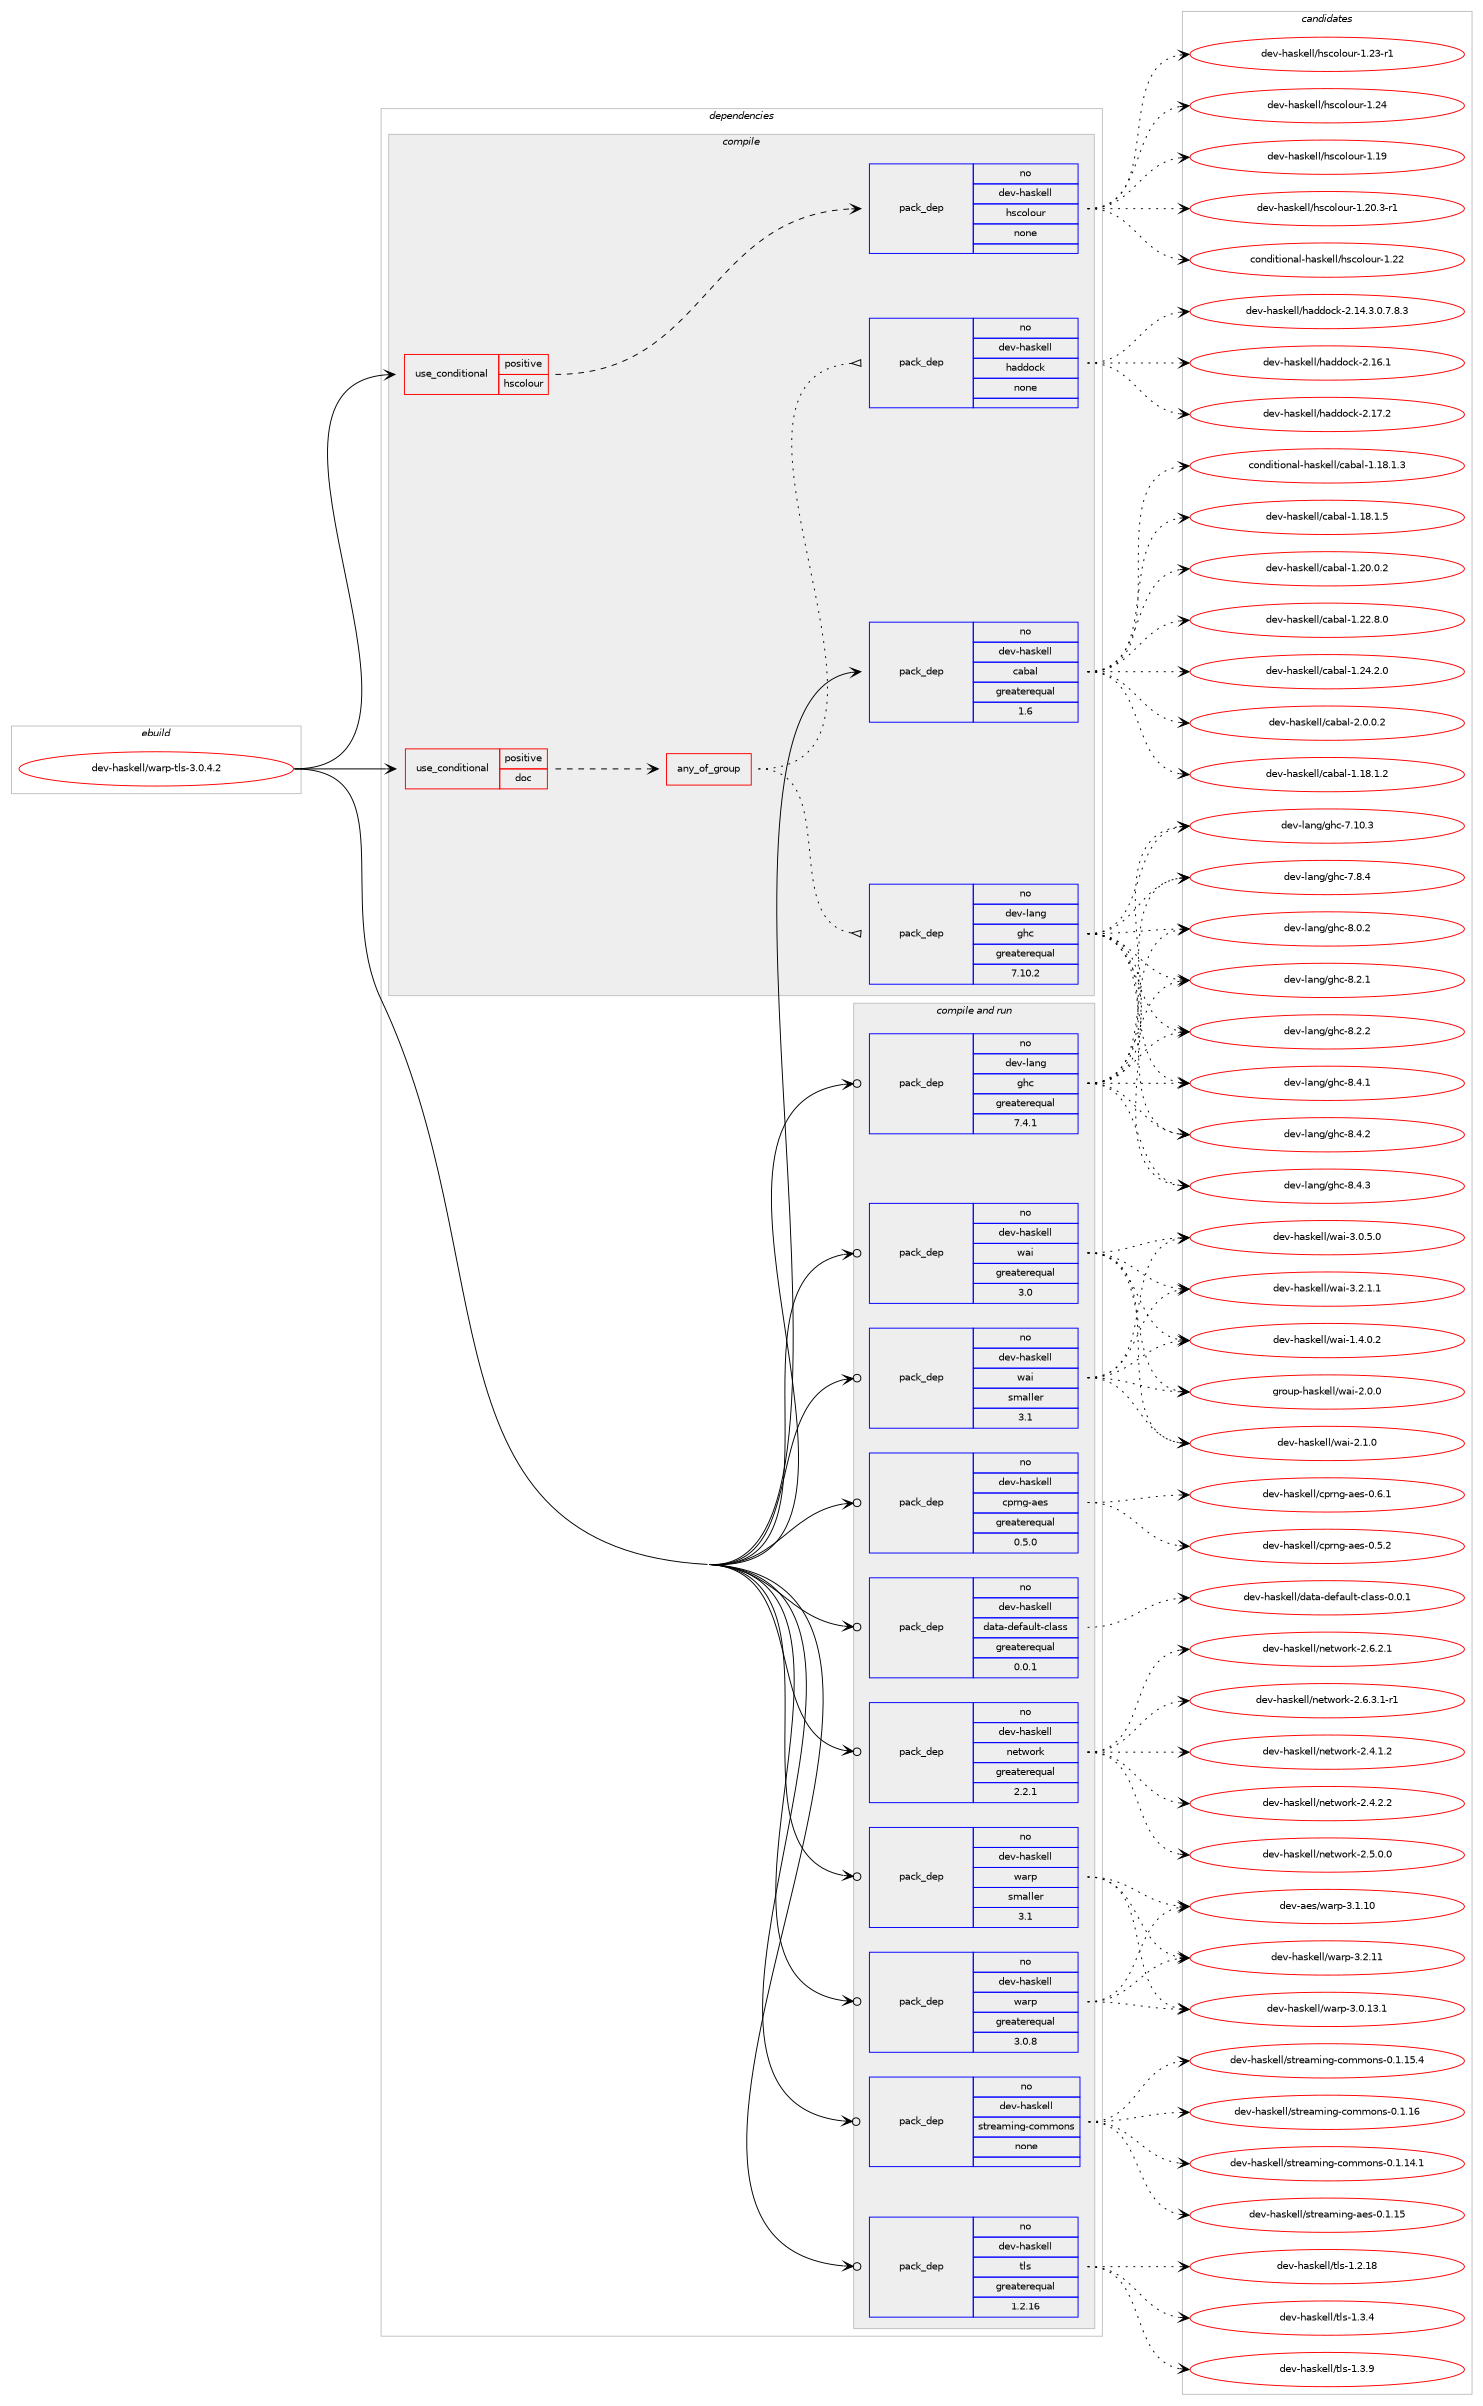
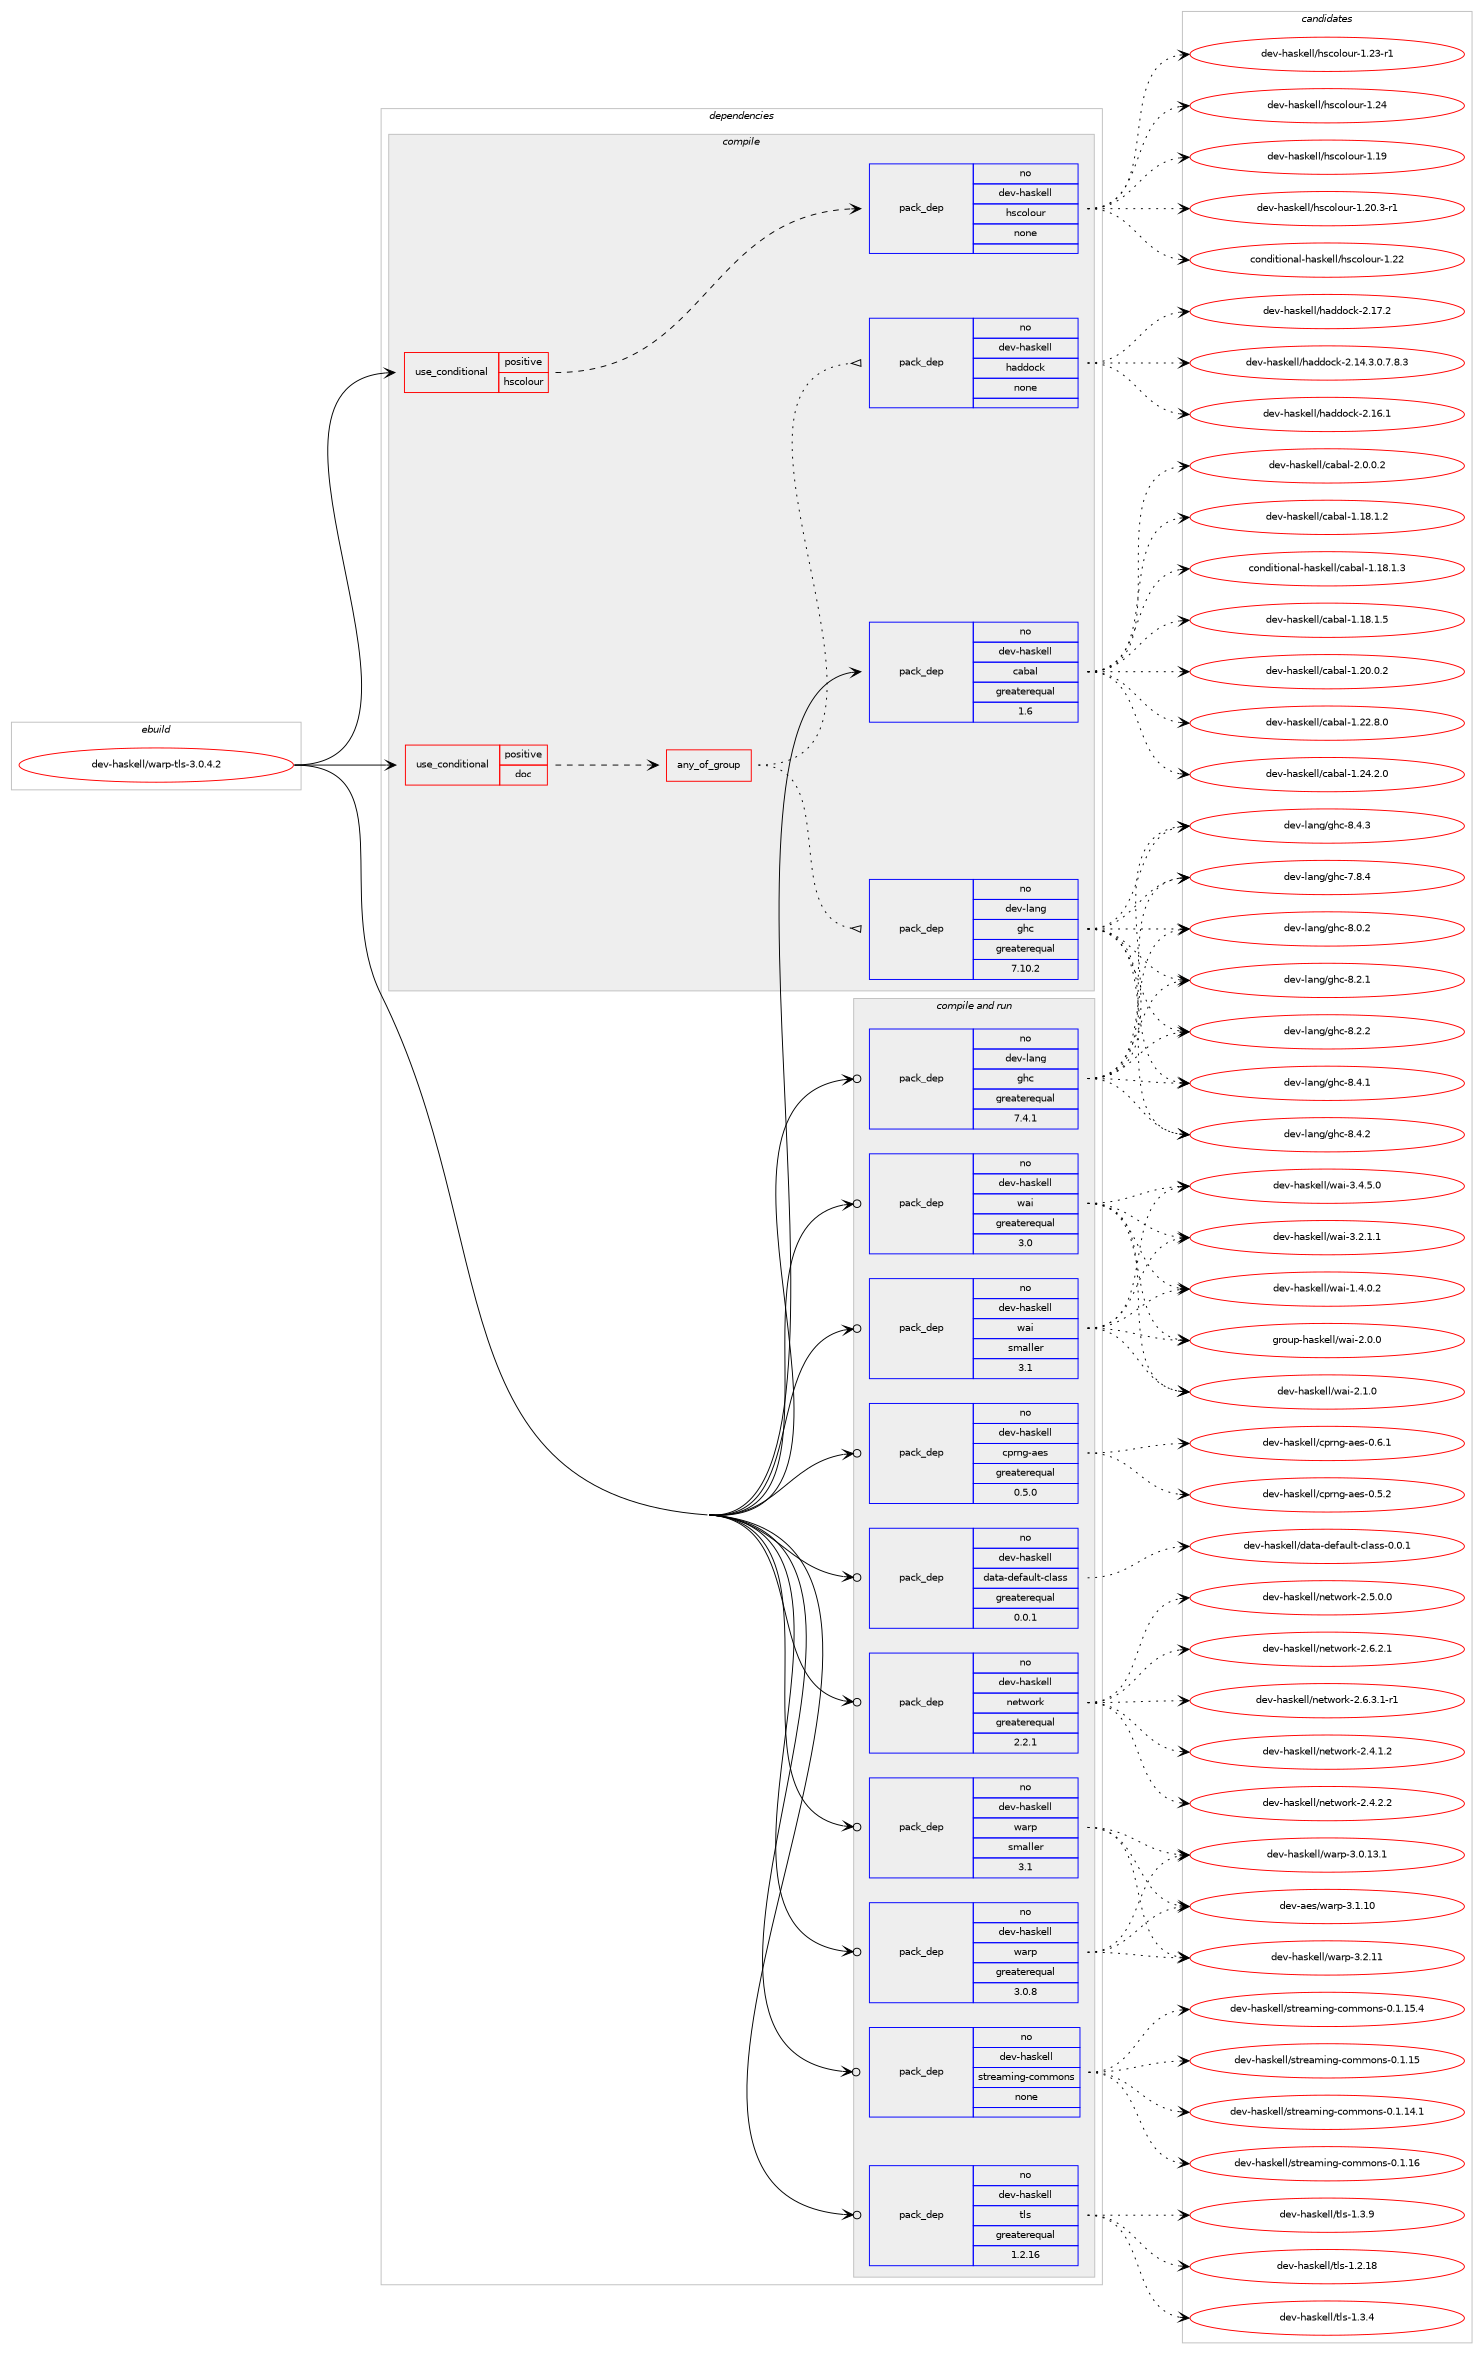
(1327, 826) -> none
(1327, 1238) -> (1327, 1186)
(1327, 2215) -> (1327, 2061)
